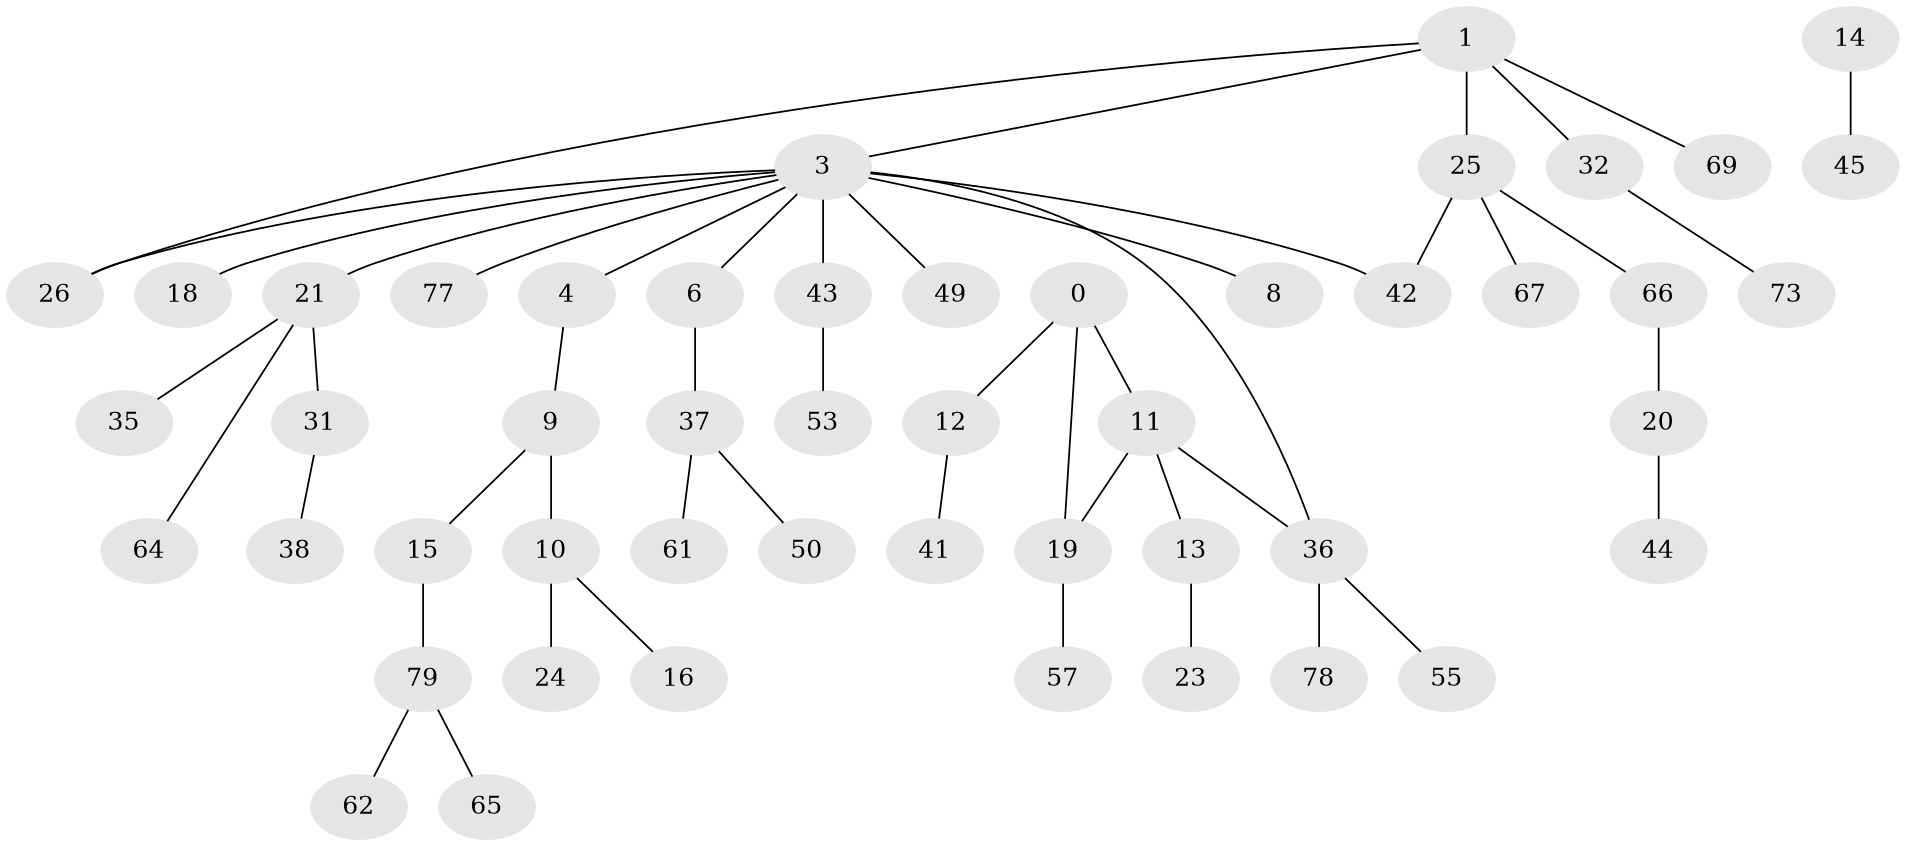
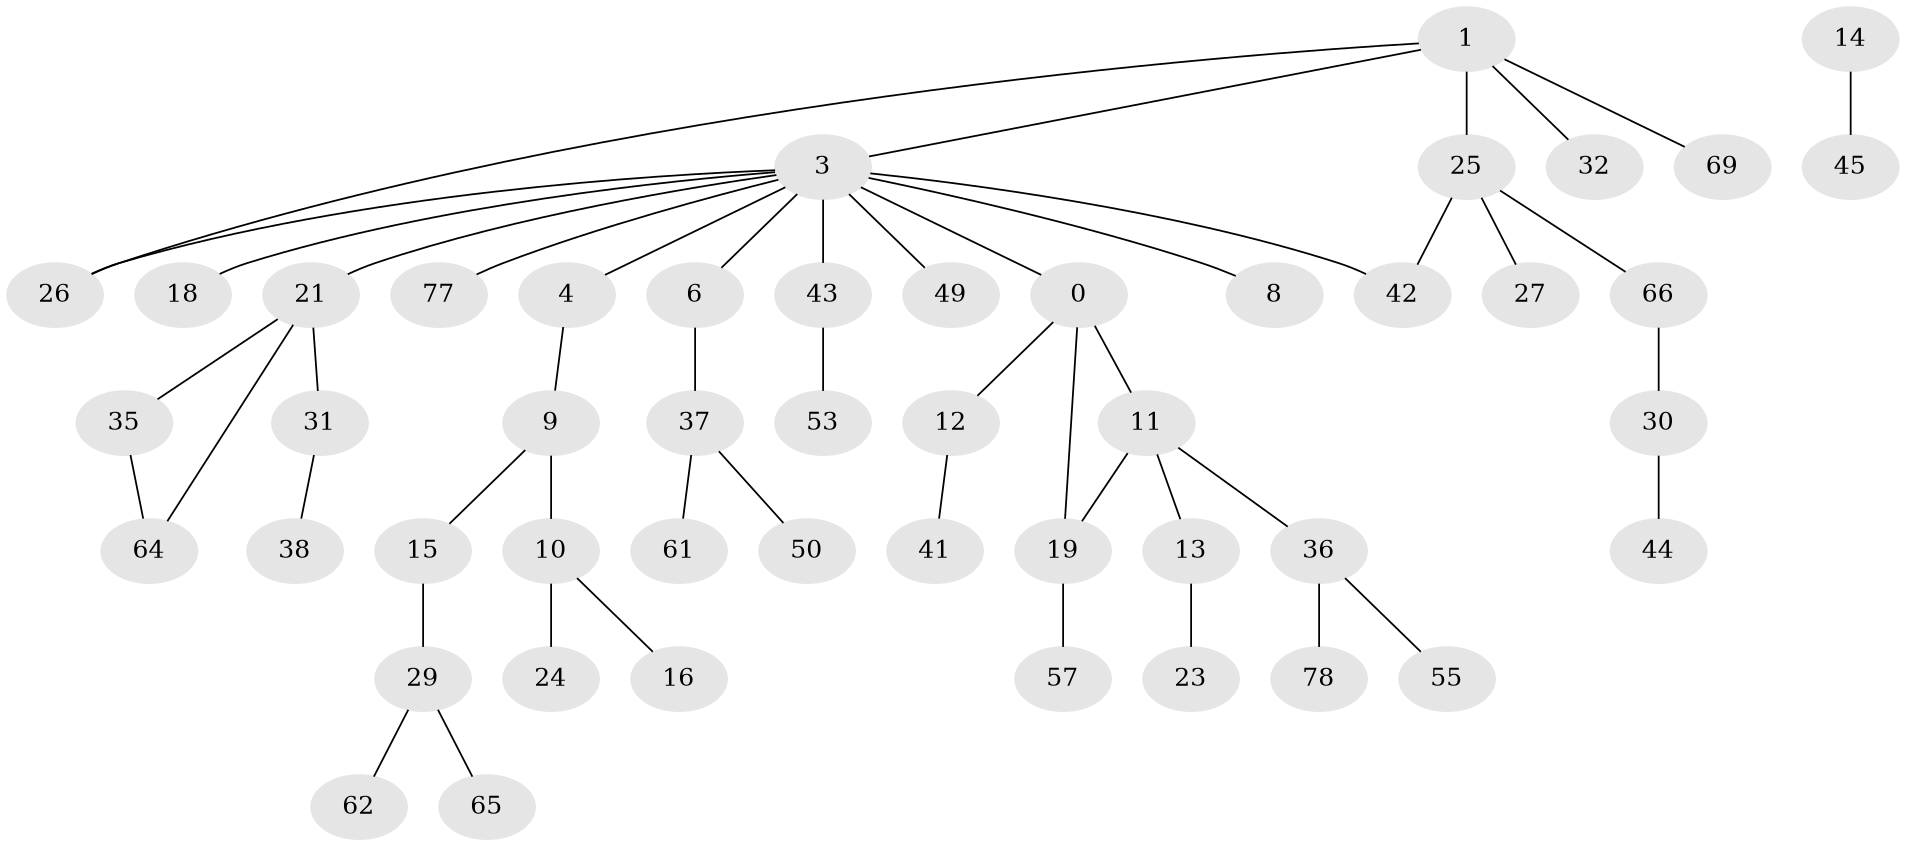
(1150, 269) -> (951, 231)
(1531, 295) -> (1531, 295)
(1787, 295) -> none
(1659, 423) -> (1659, 423)
none -> (137, 487)
(423, 679) -> (423, 679)
